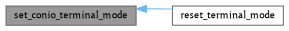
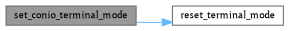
(159, 9) -> (149, 22)
